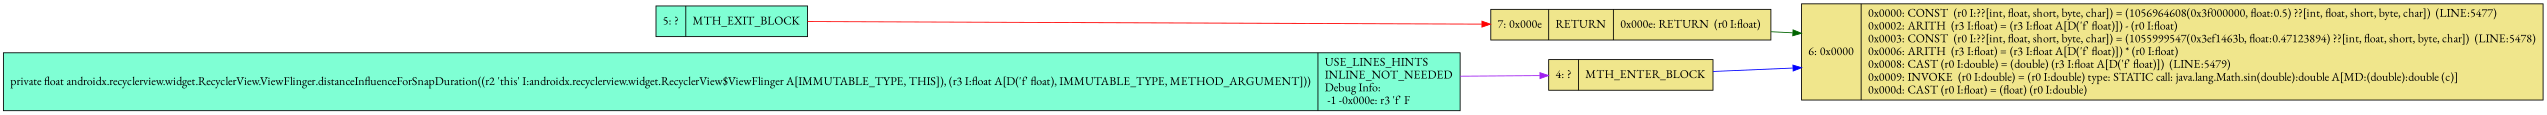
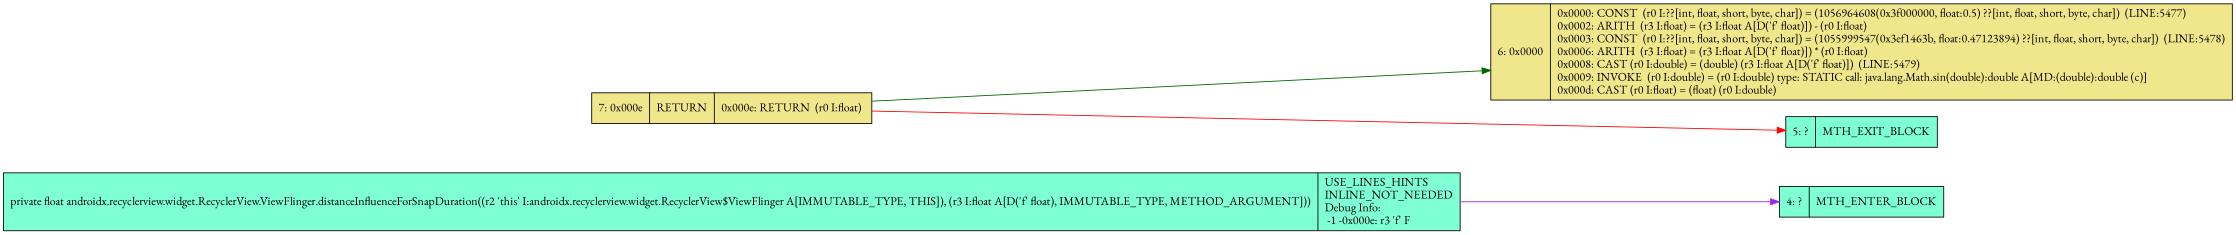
(1145, 23) -> (1325, 121)
(1753, 70) -> none
(1631, 75) -> (1862, 202)
